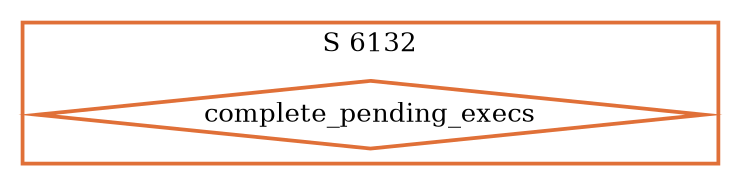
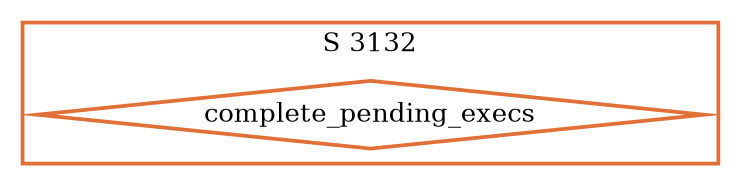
(370, 44) -> (370, 44)
